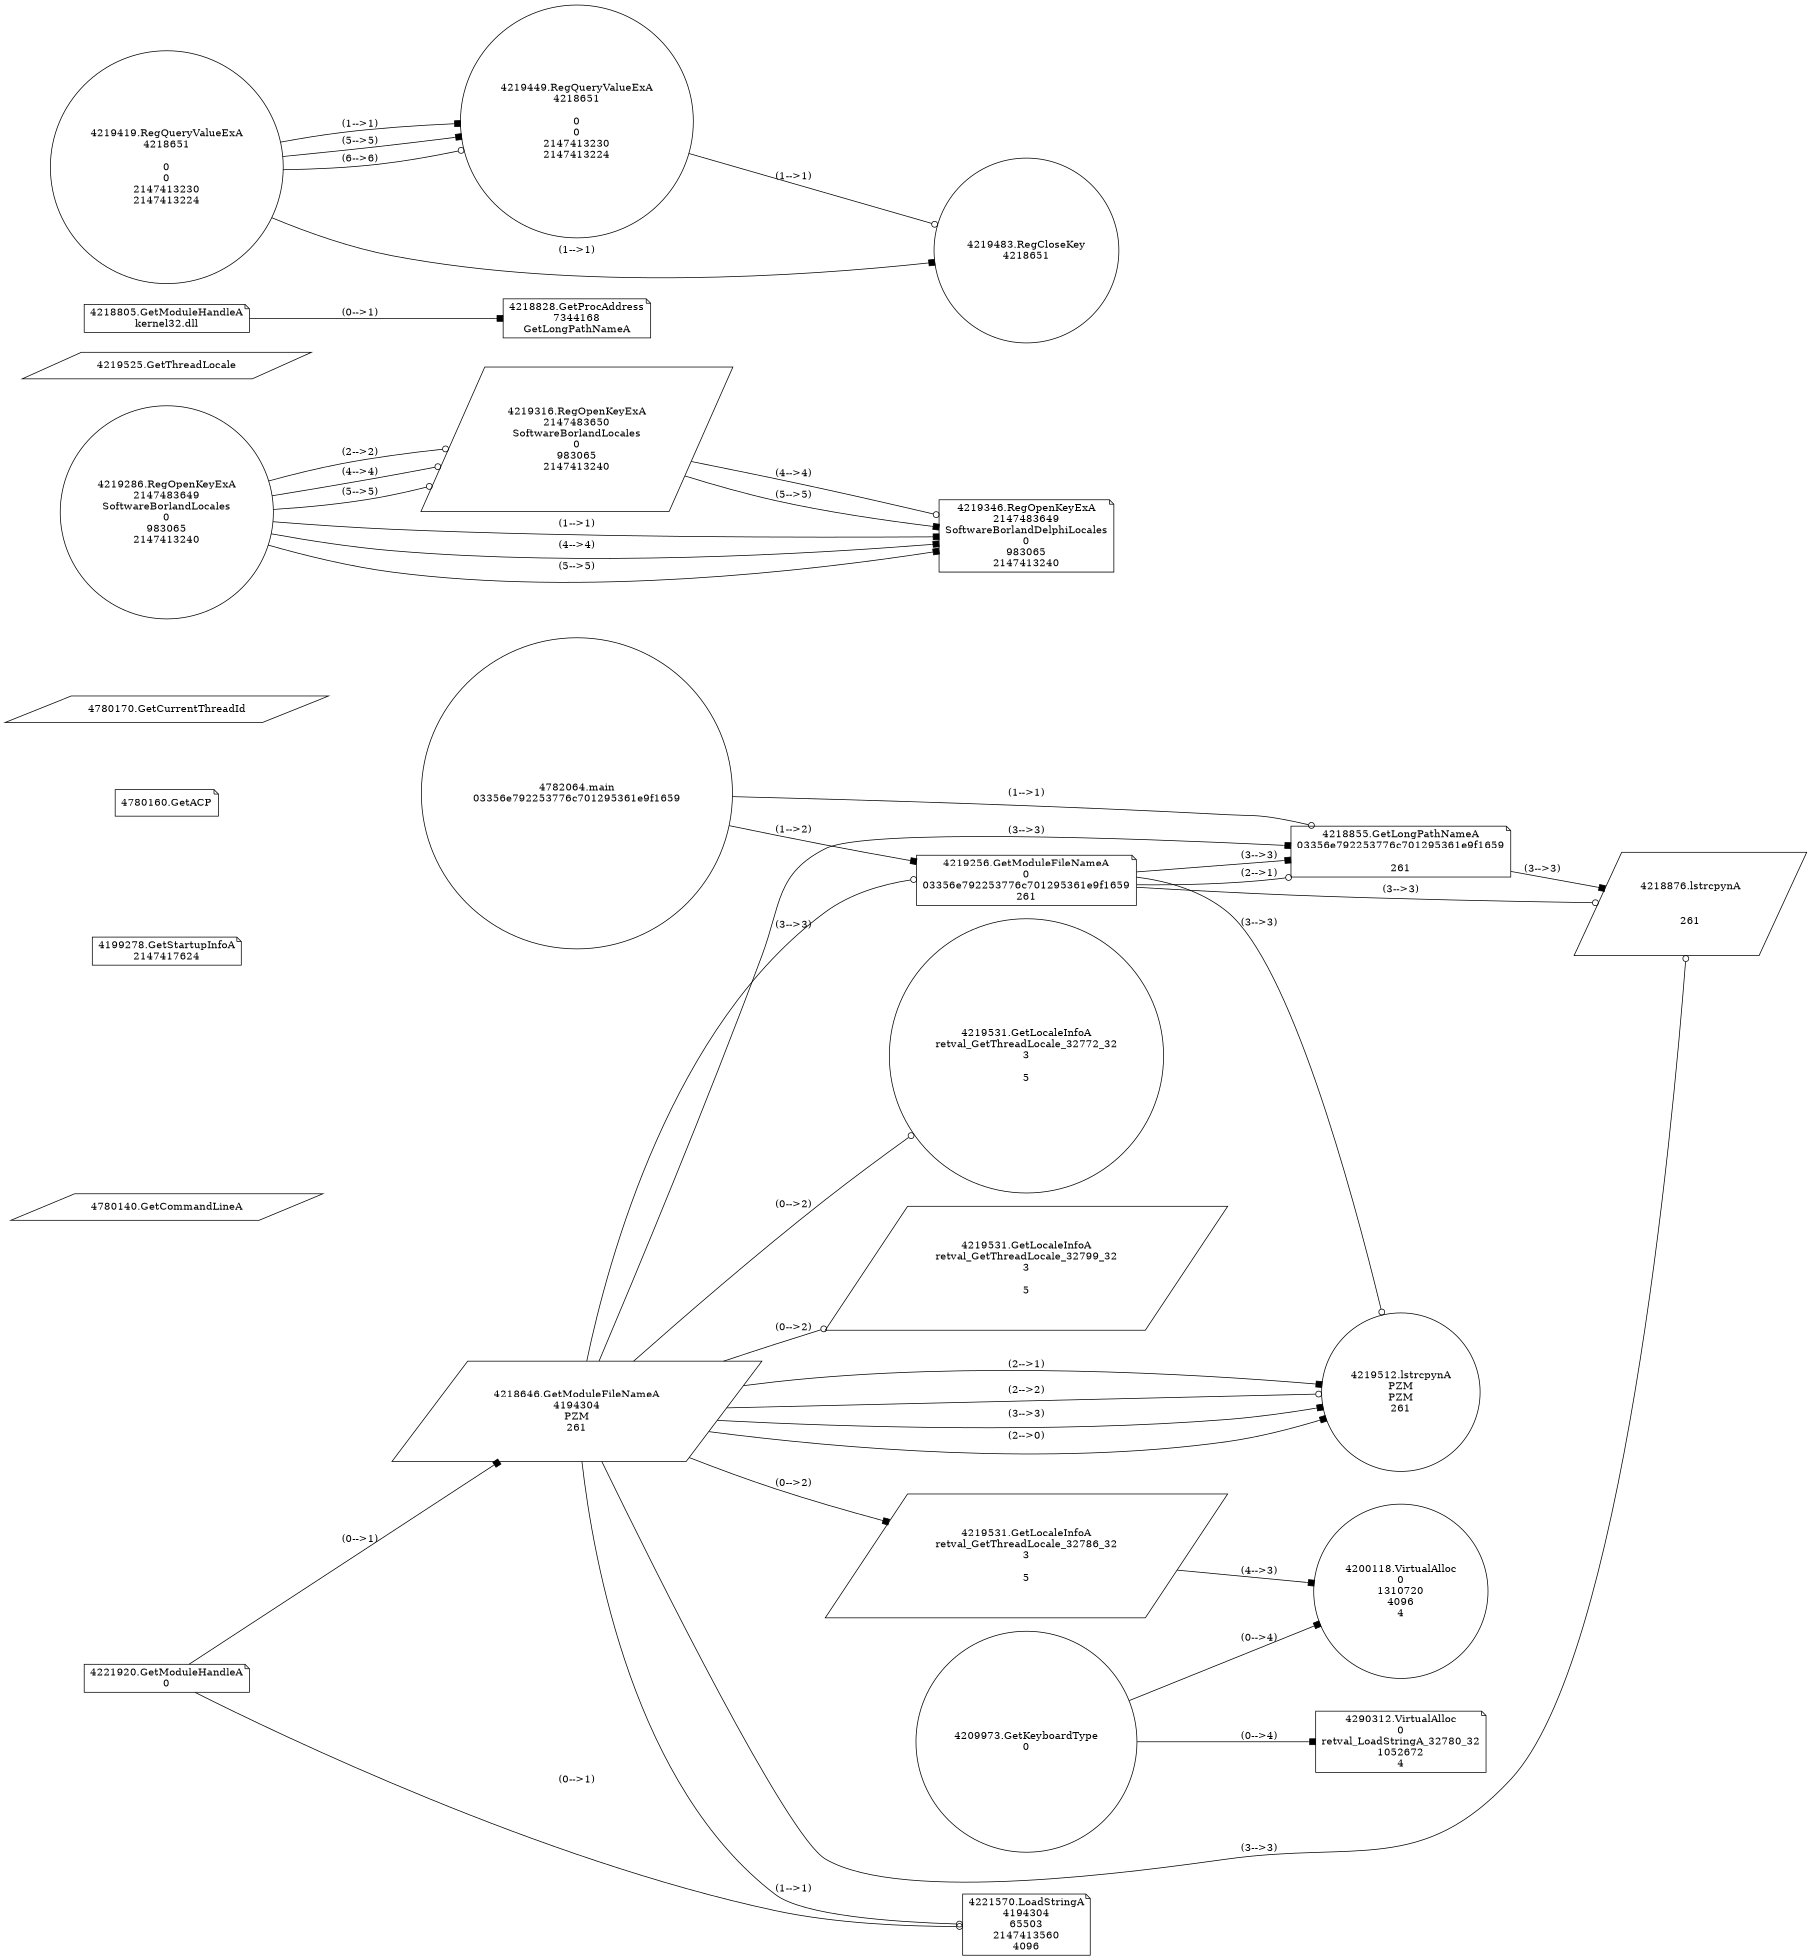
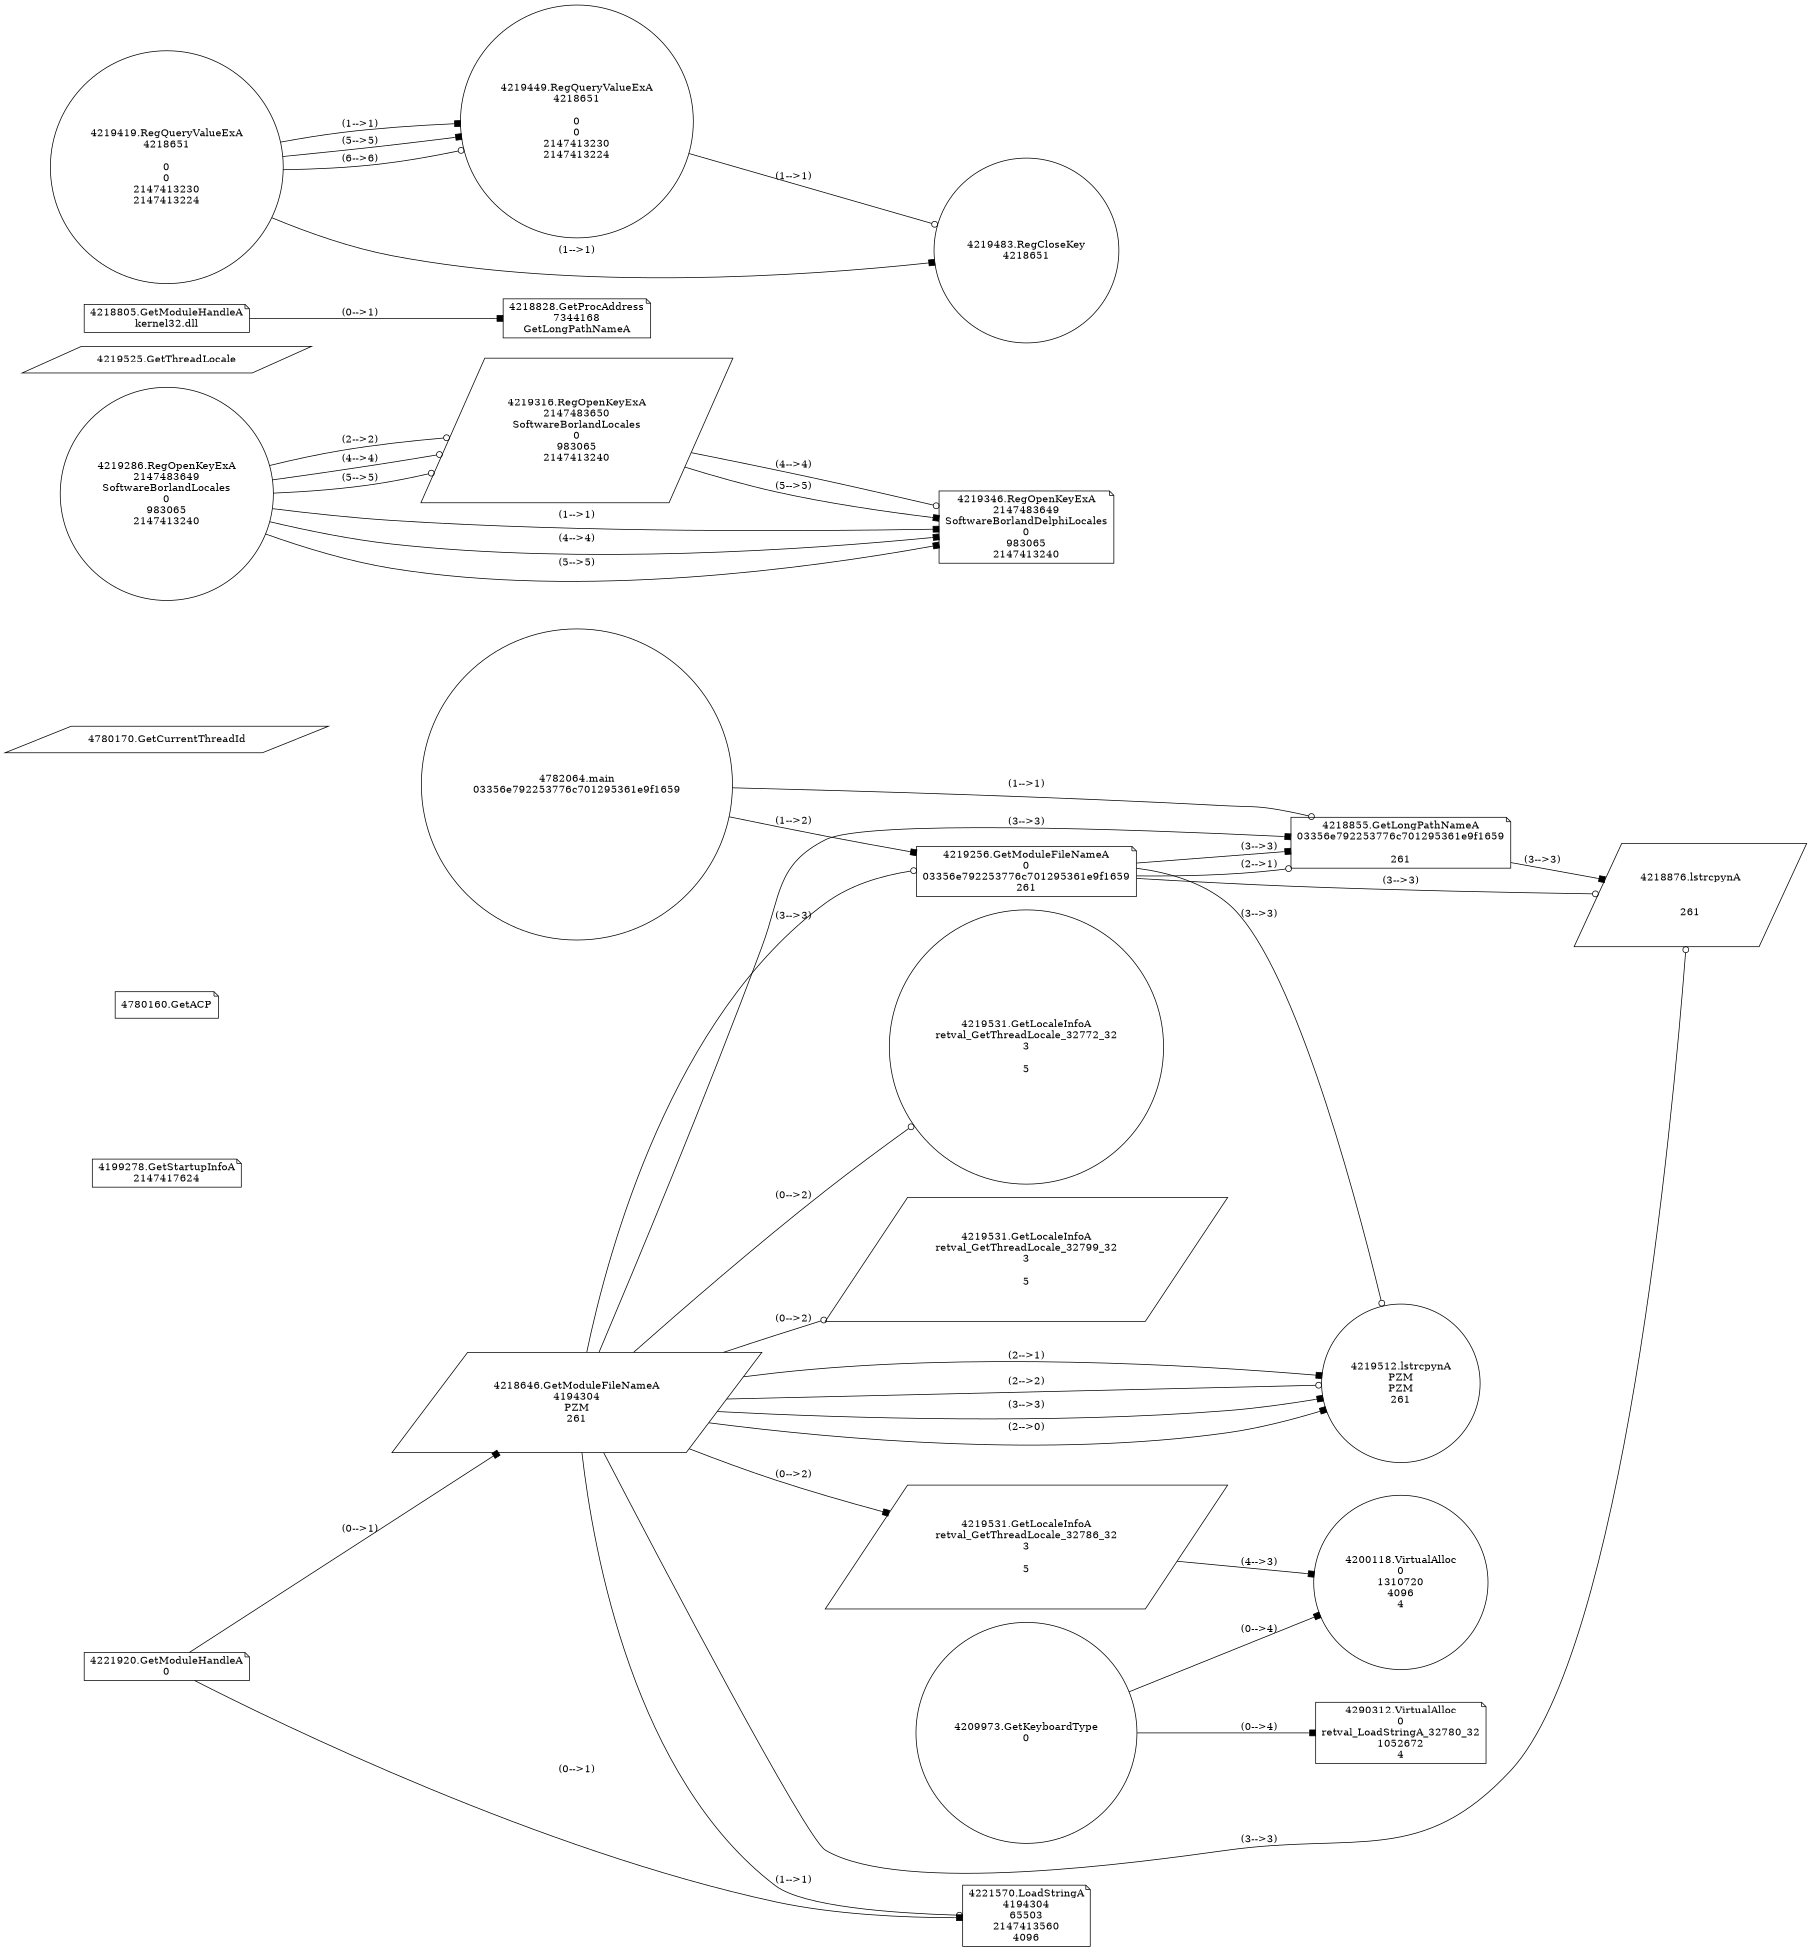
(167, 1207) -> none
(564, 1850) -> (563, 1840)
